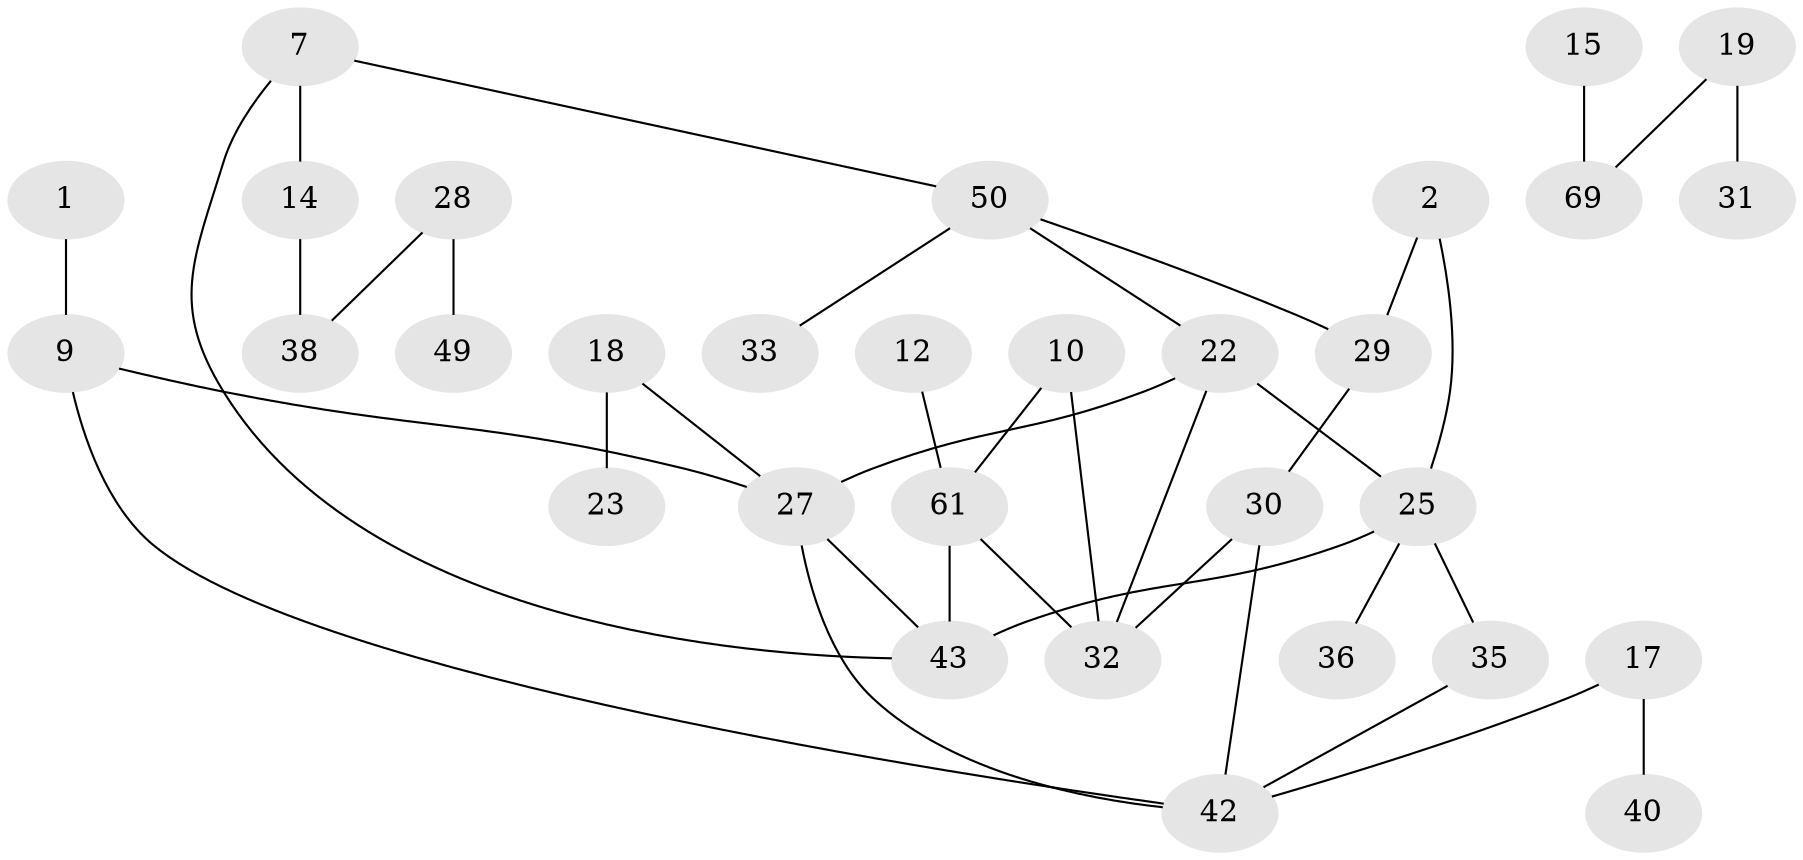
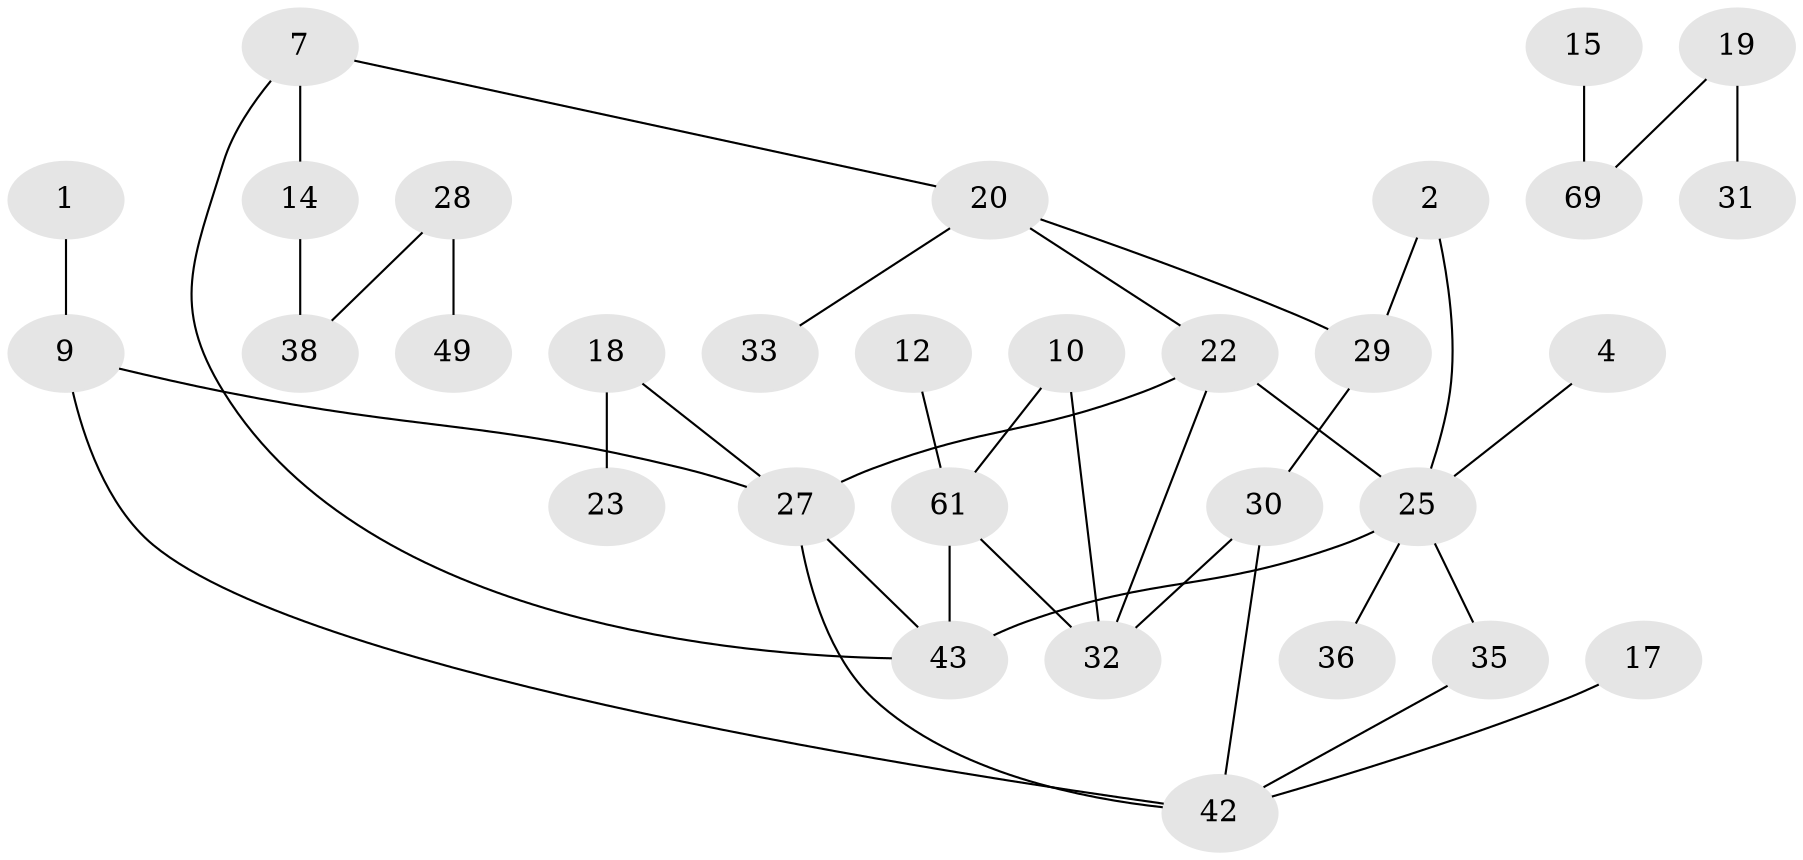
(990, 200) -> (990, 200)
none -> (1608, 353)
(1644, 813) -> none
